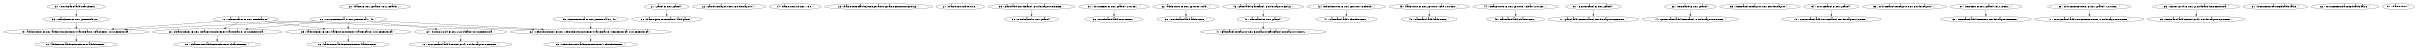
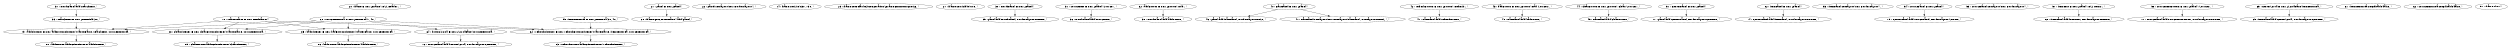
(1032, 12) -> (1015, 12)
(1263, 12) -> (1264, 13)
